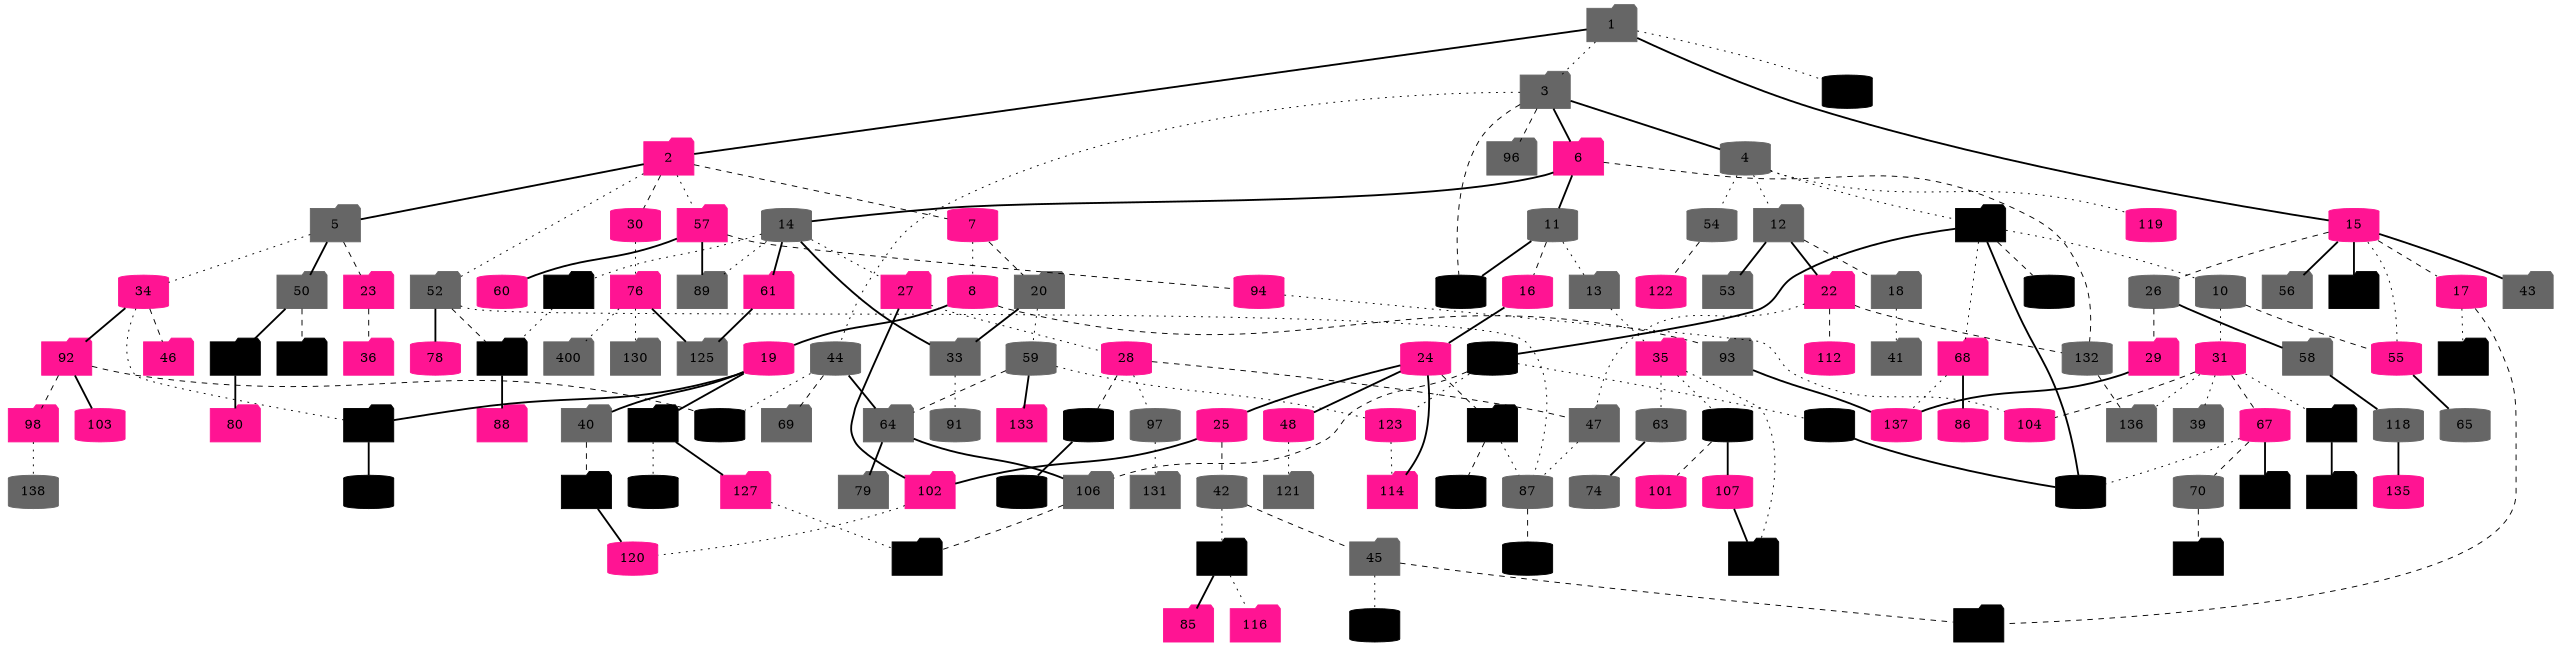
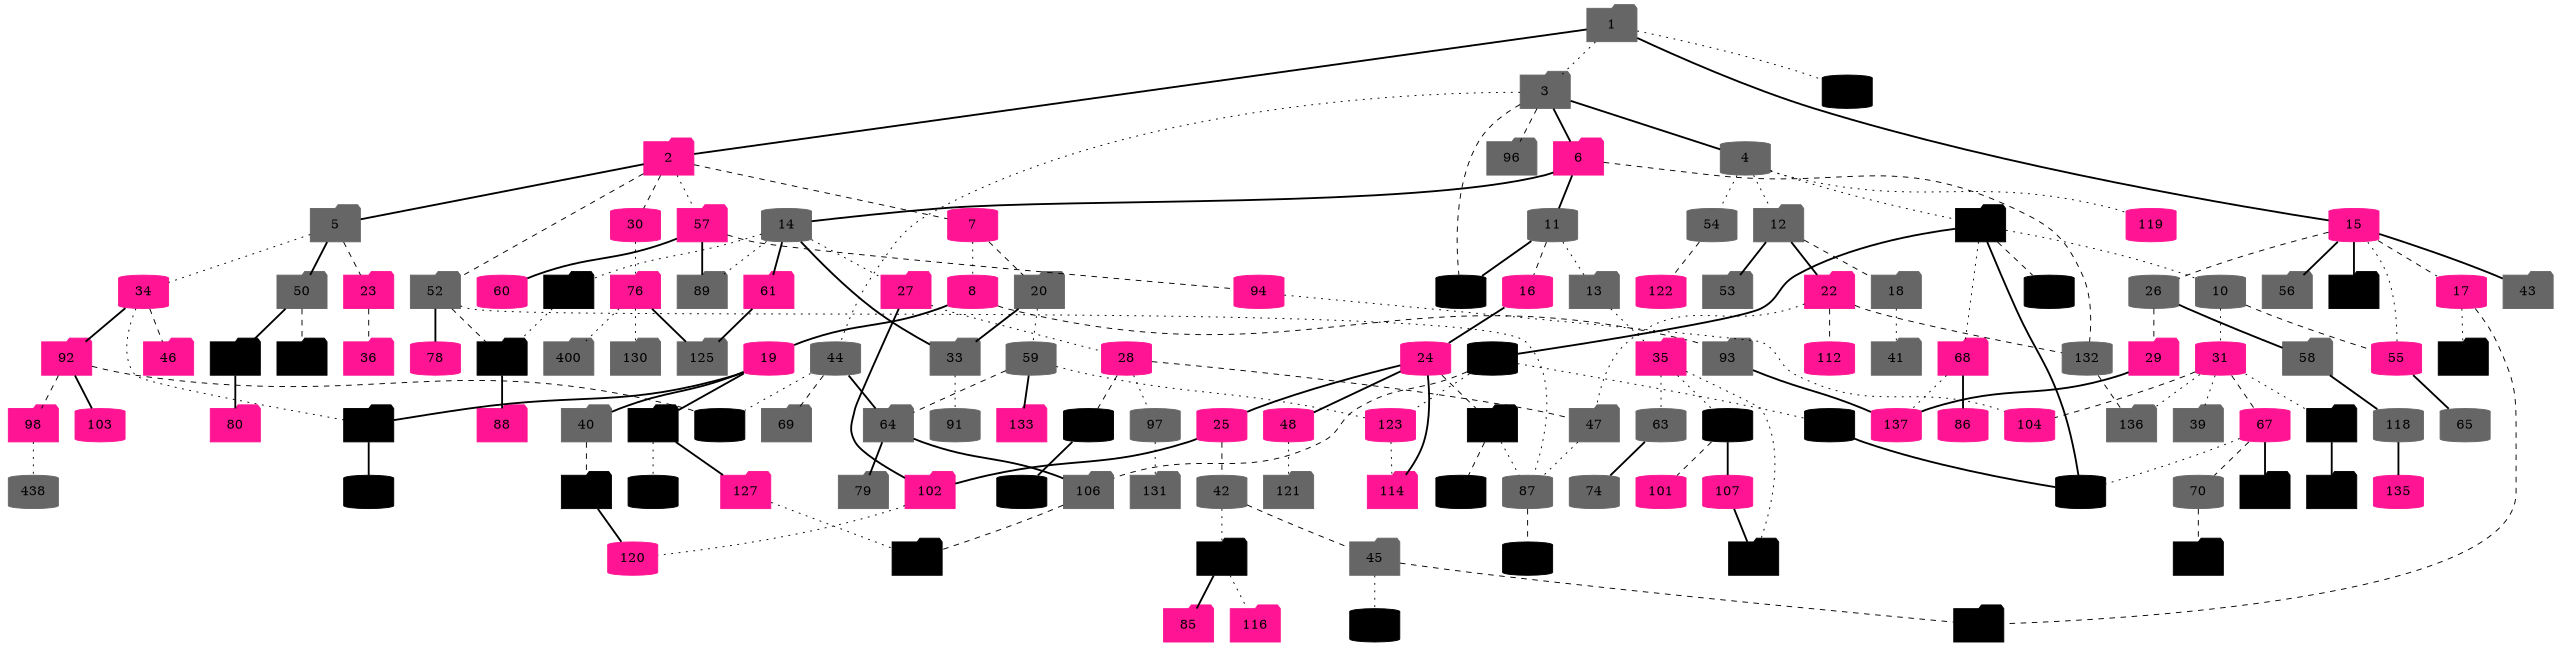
(552, 225) -> (552, 225)
(33, 492) -> (33, 492)
